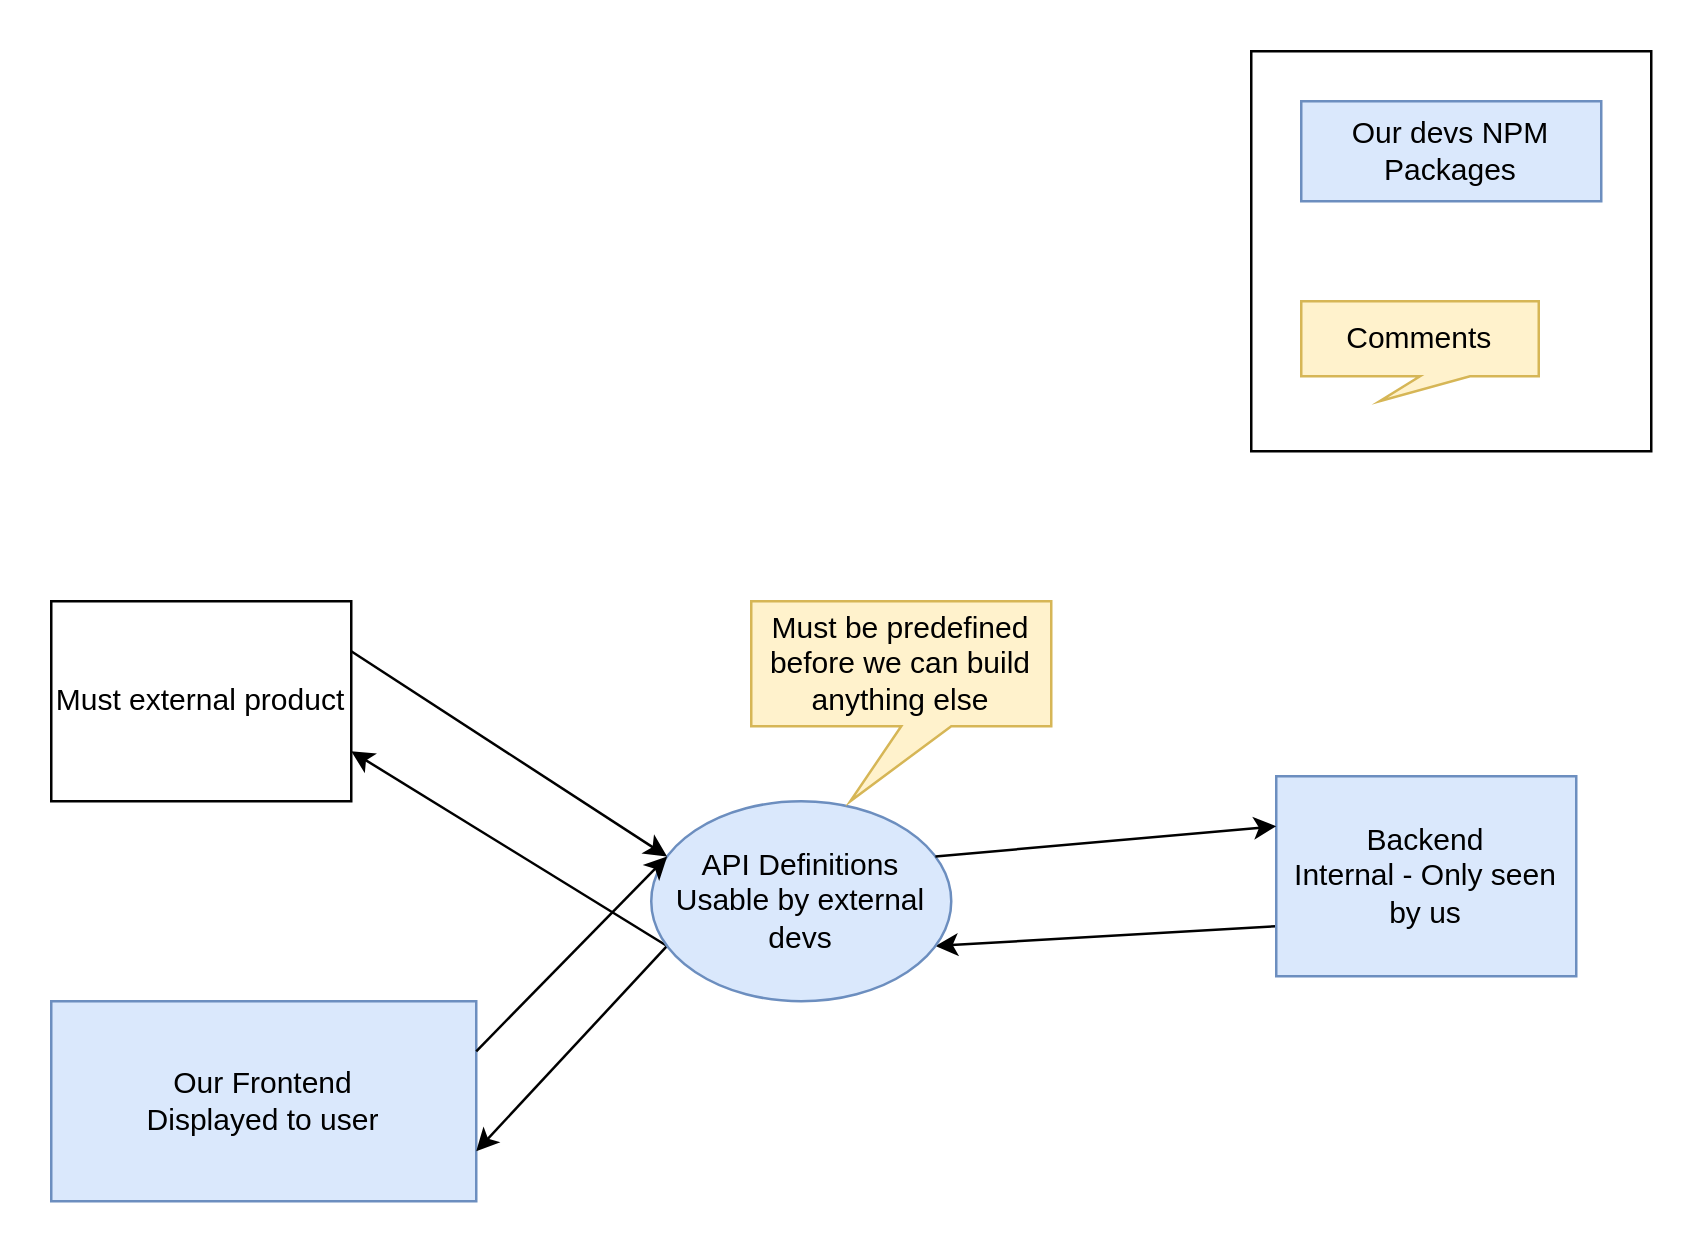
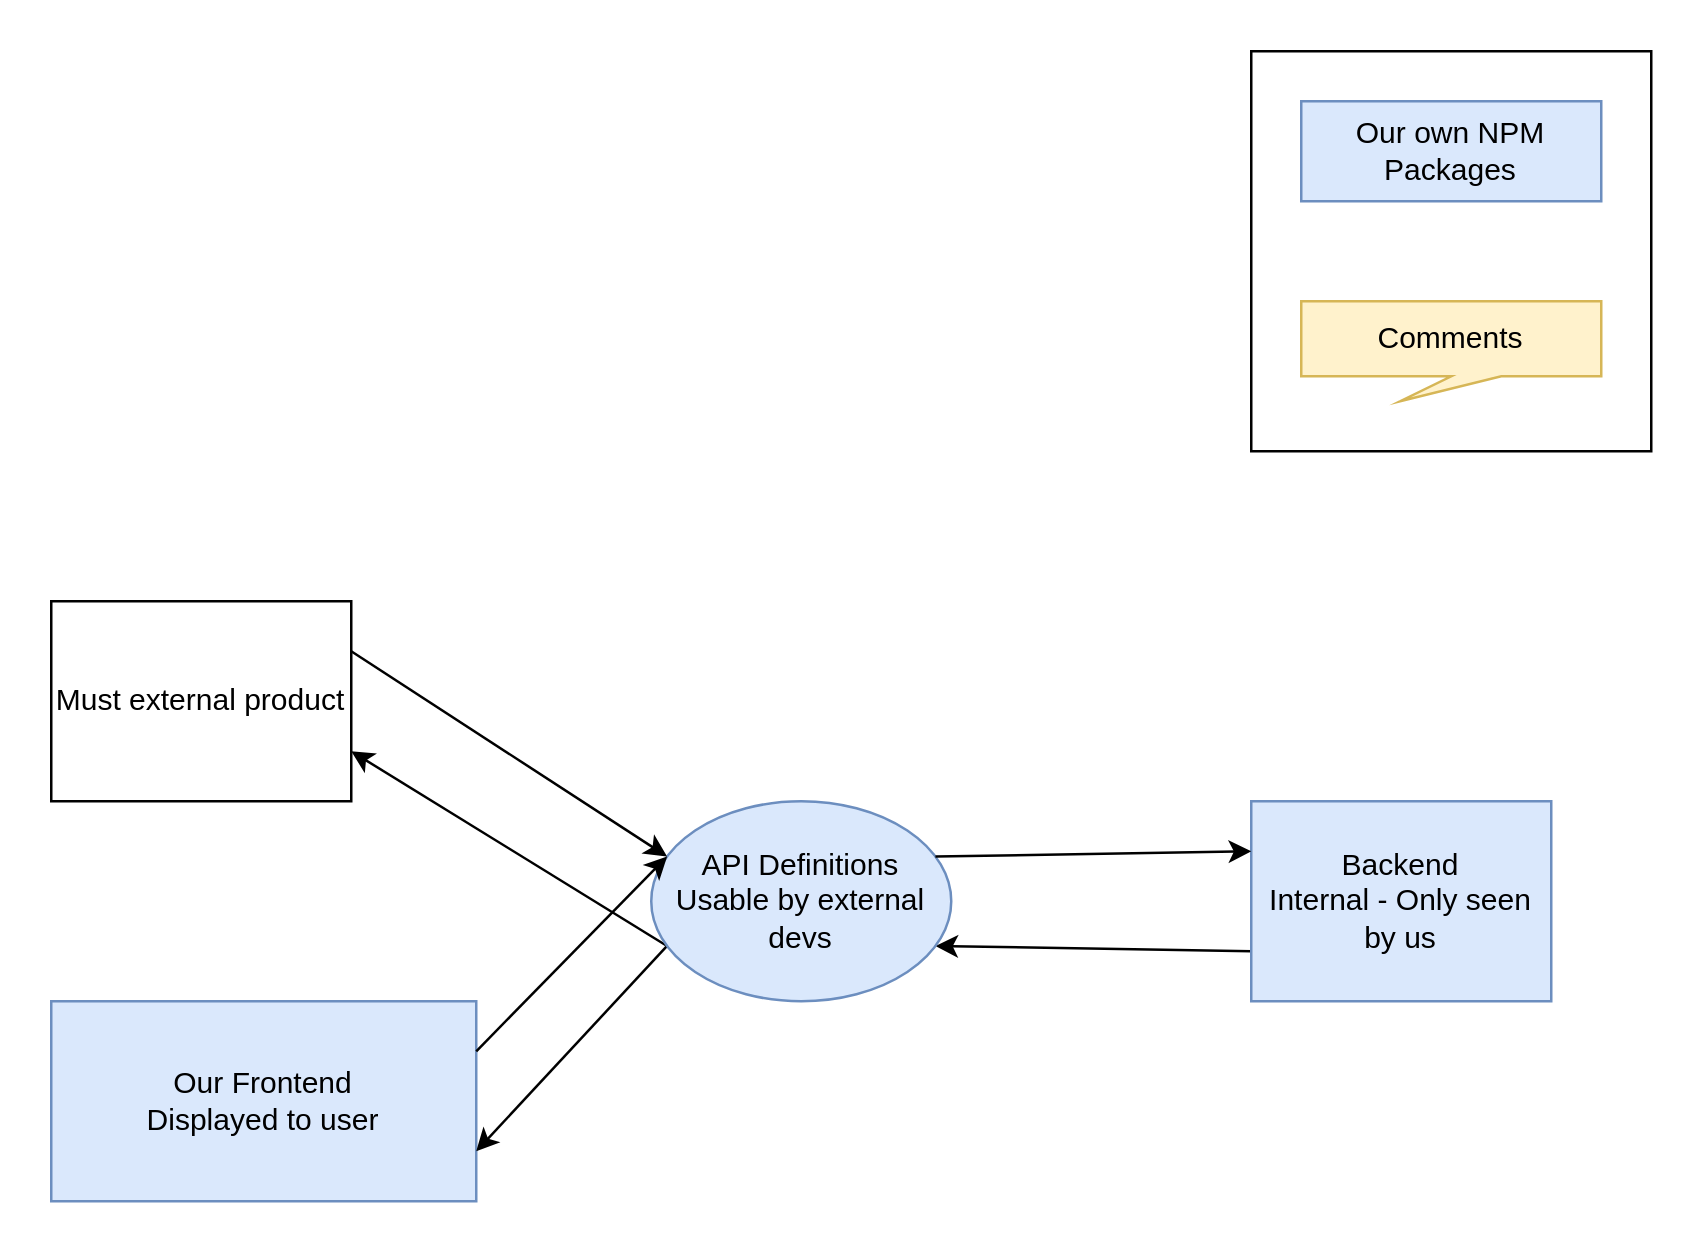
(1451, 151) -> (1451, 151)
(1420, 351) -> (1451, 351)
(901, 701) -> none
(1426, 876) -> (1401, 901)
